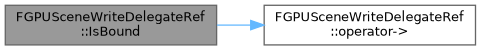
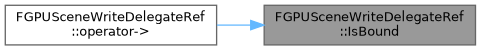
(234, 25) -> (234, 25)
